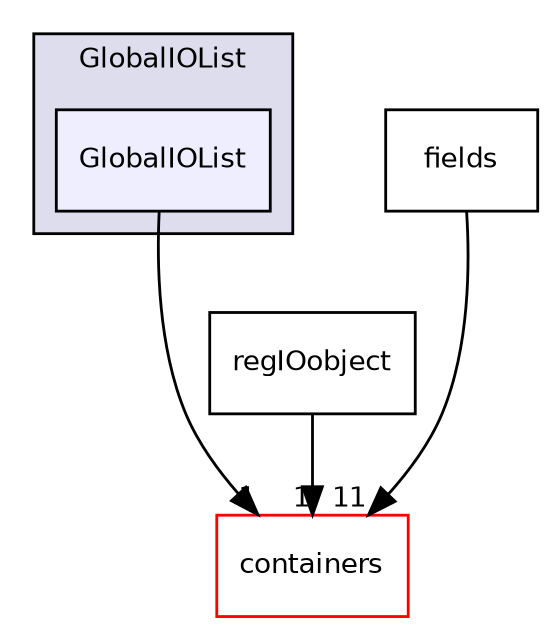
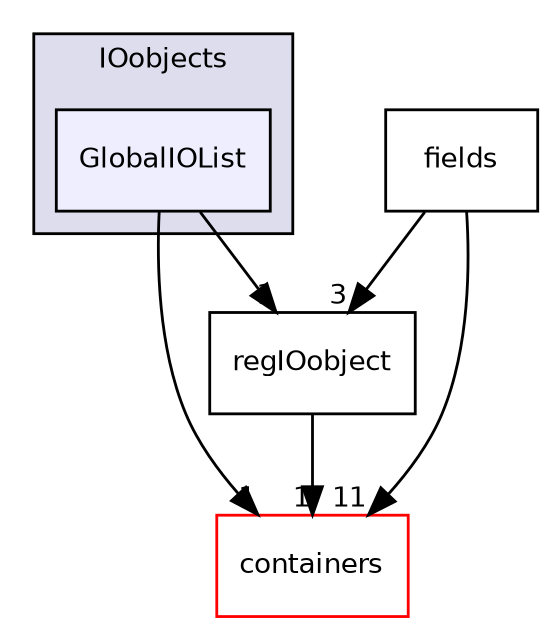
(163, 61) -> (163, 61)
none -> (230, 251)
none -> (395, 251)
